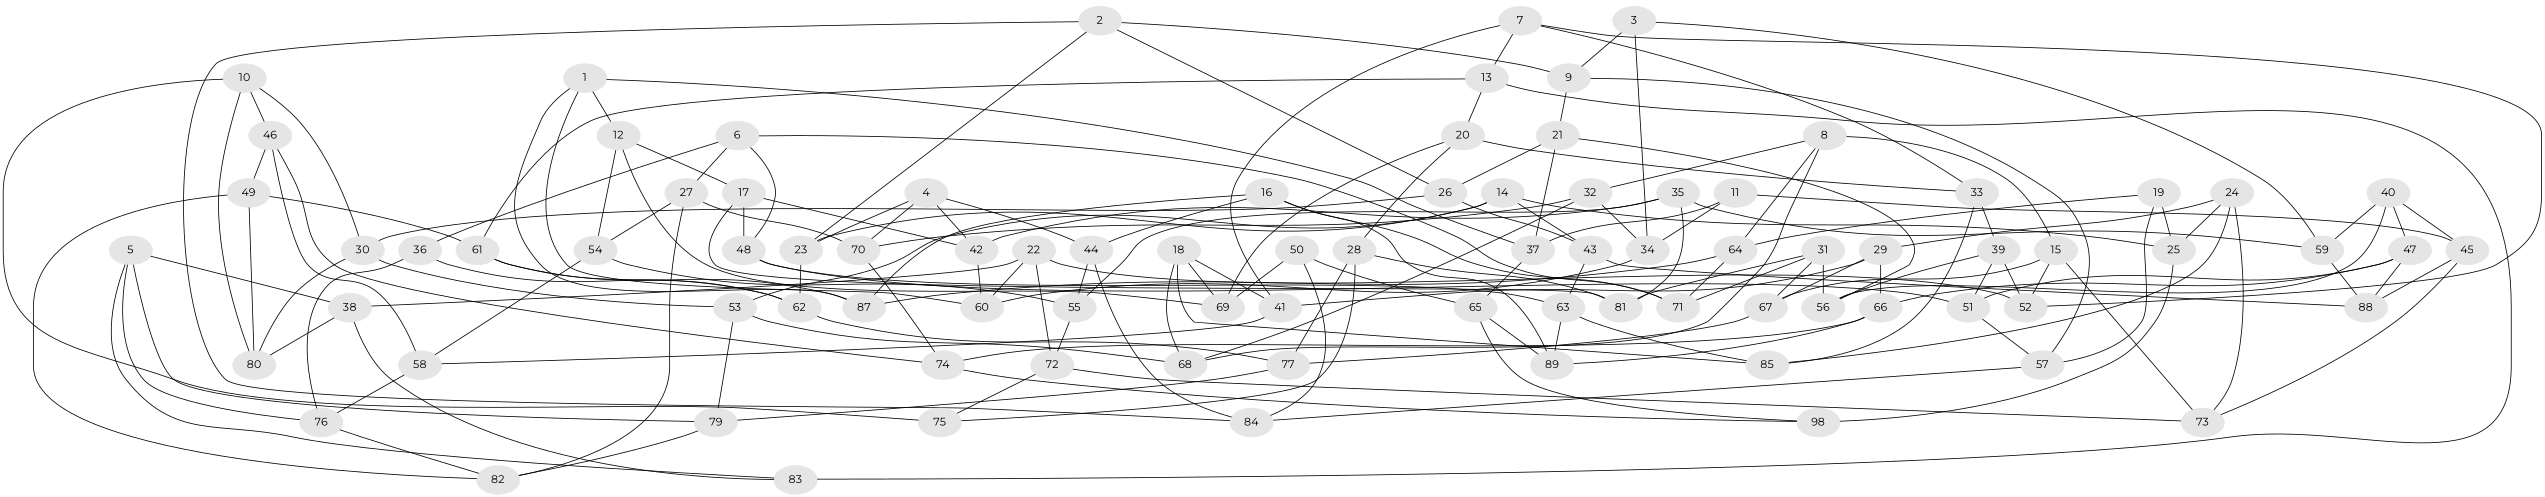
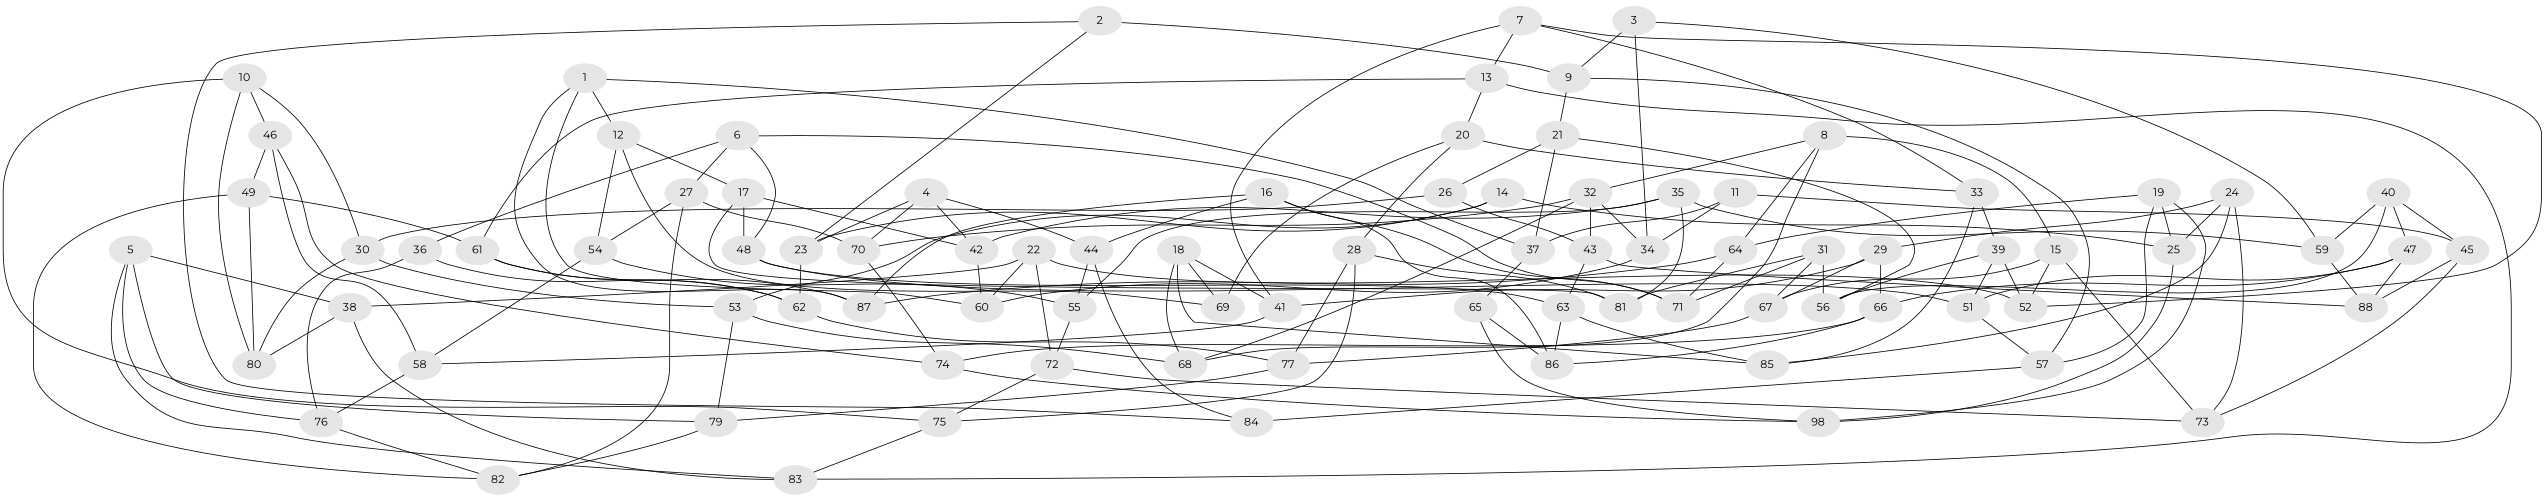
(1273, 107) -> none
(1547, 222) -> (1590, 222)
(1297, 250) -> none
(1552, 365) -> (1552, 365)
none -> (2089, 388)
none -> (868, 451)
